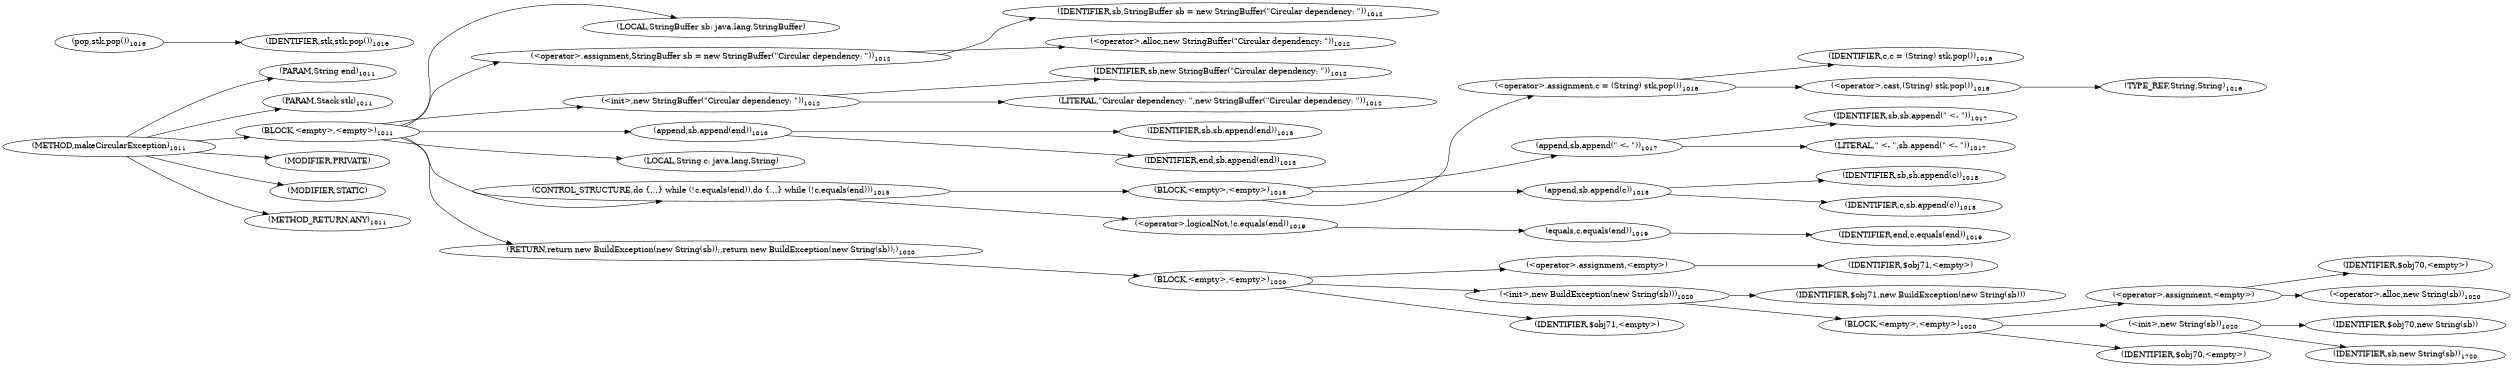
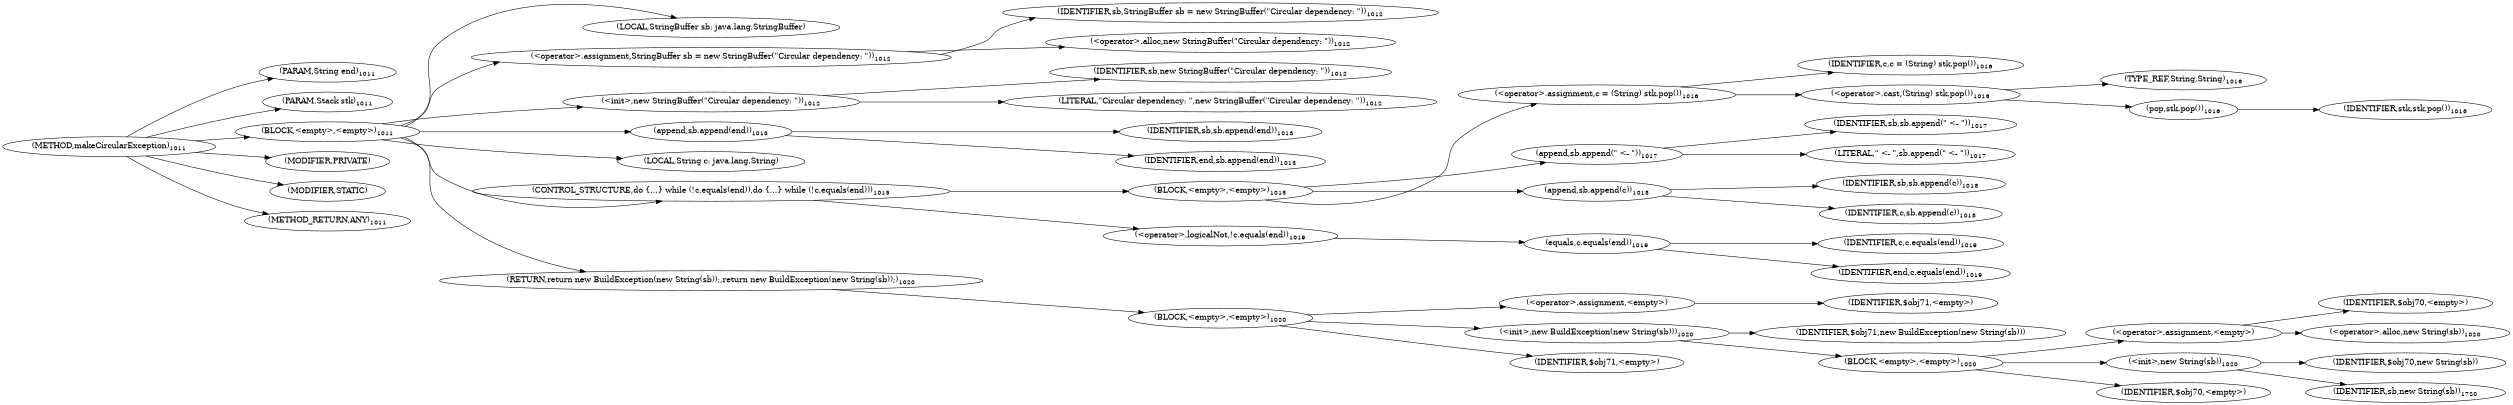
none -> (2065, 103)
none -> (1911, 244)
